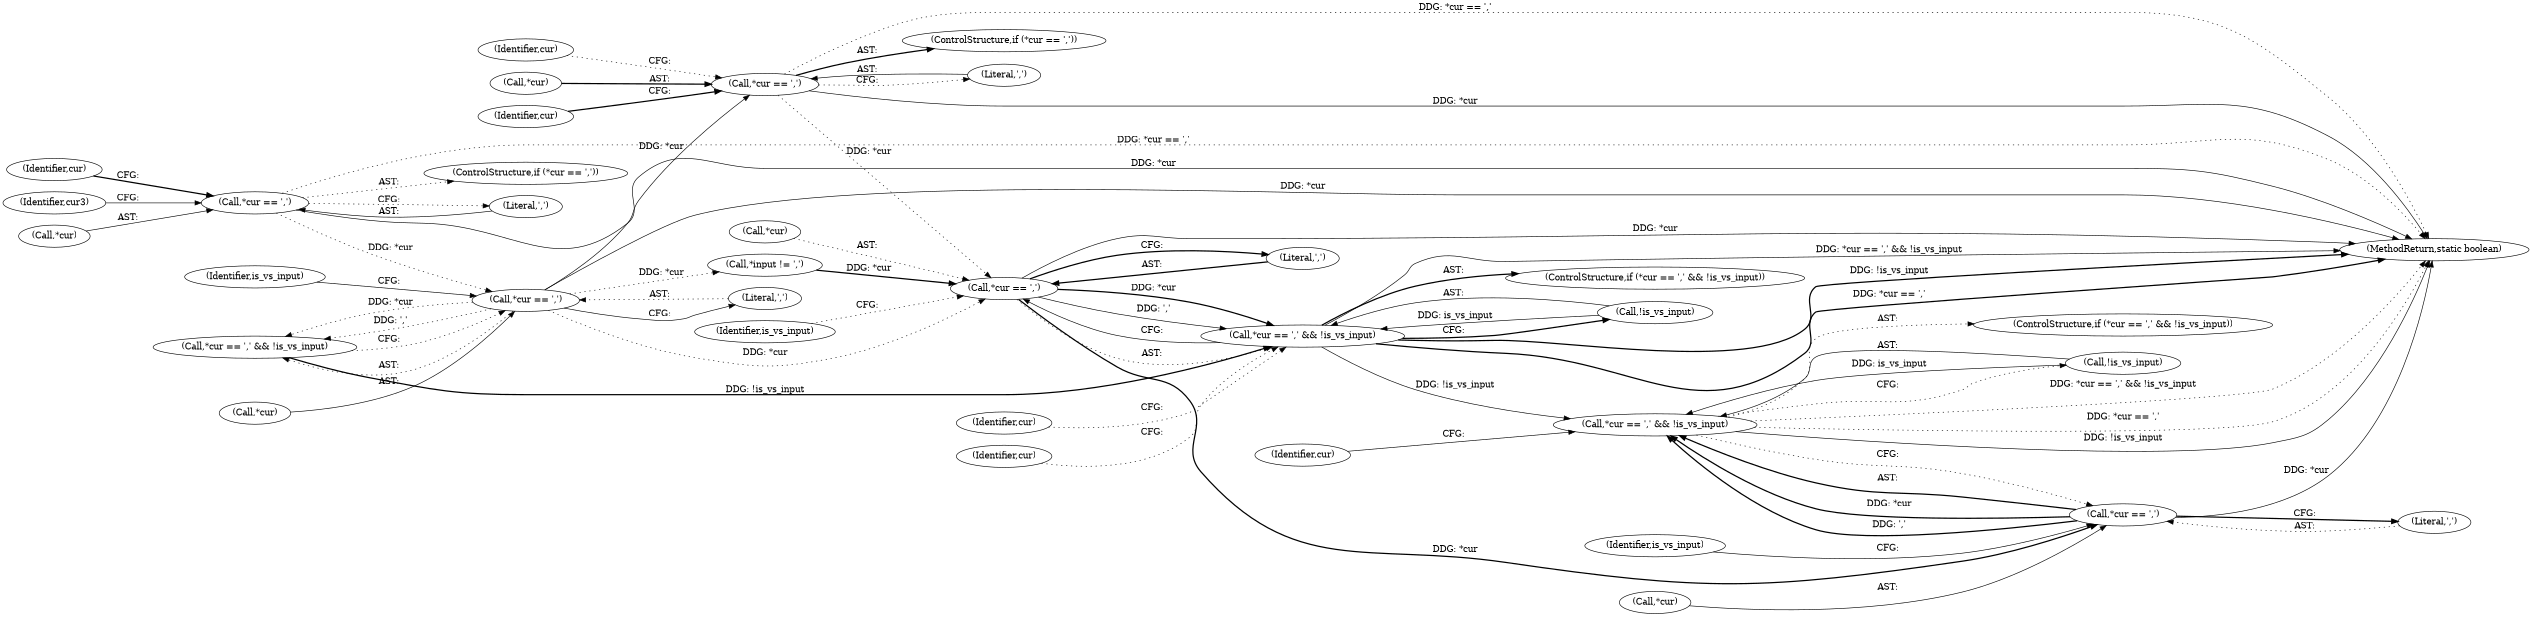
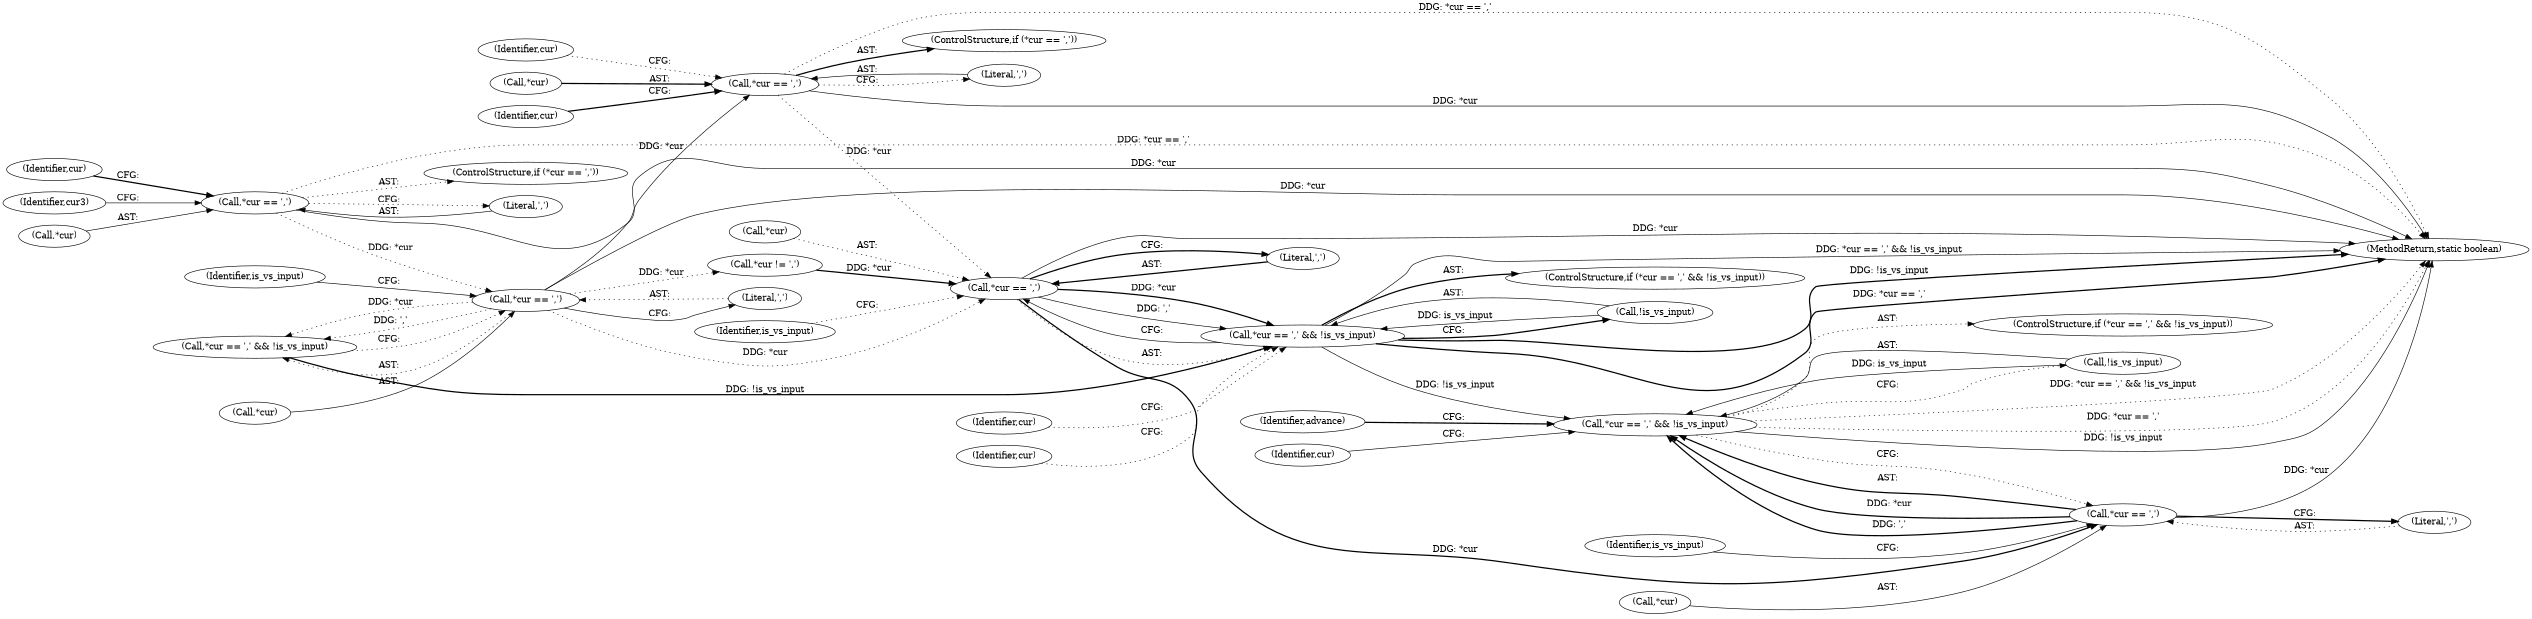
(765, 265) -> (765, 265)
none -> (1303, 422)
